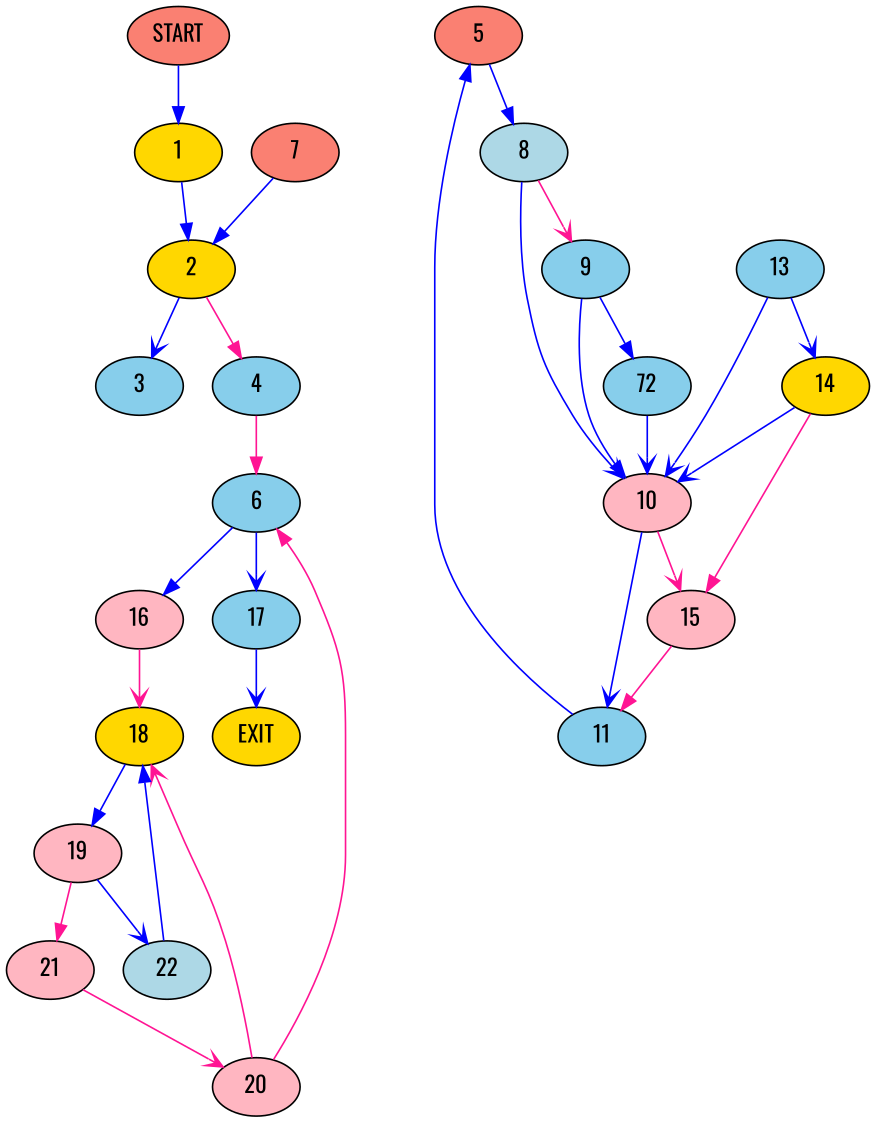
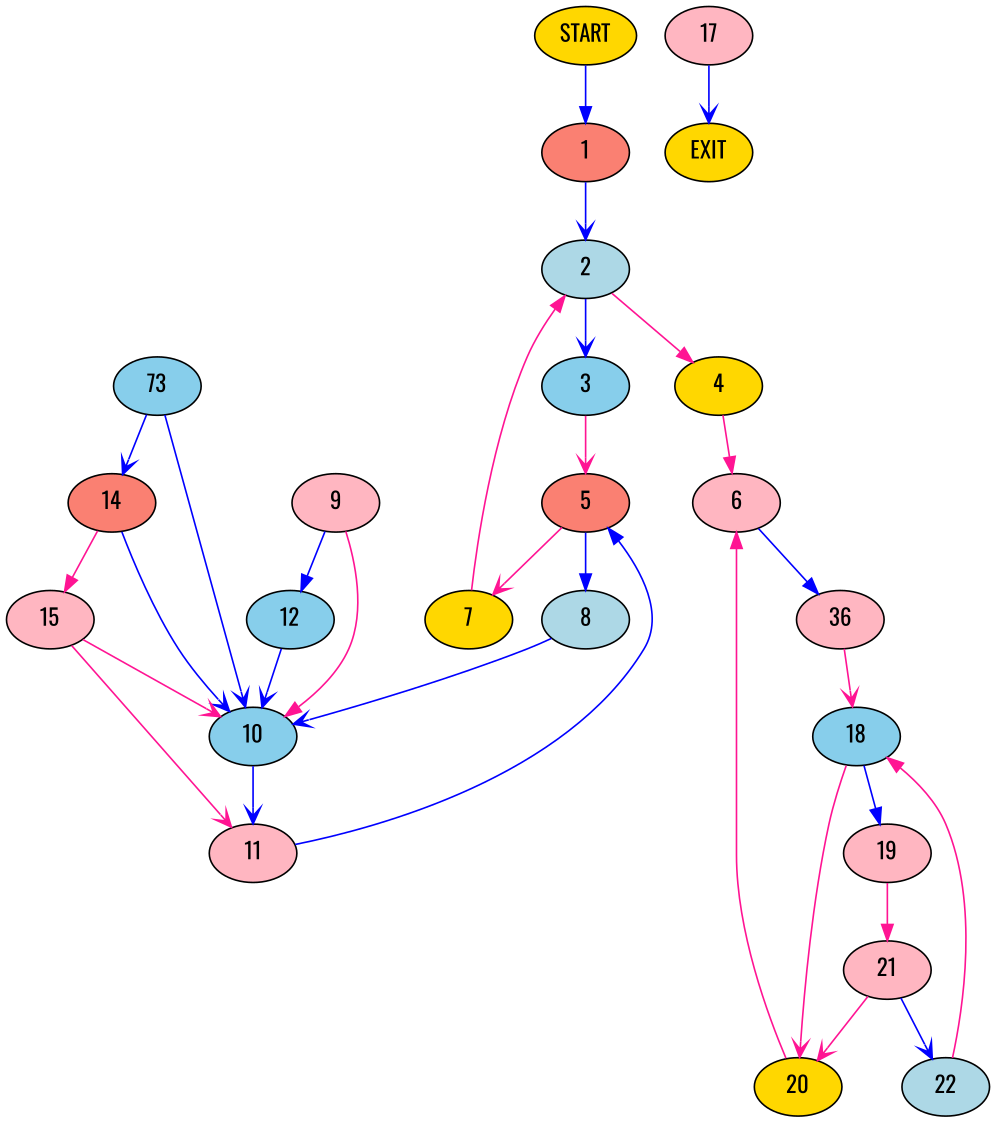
(178, 36) -> (586, 36)
(178, 152) -> (586, 152)
(295, 152) -> (469, 620)
(184, 203) -> (586, 203)
(551, 204) -> none
(249, 205) -> (498, 445)
(191, 269) -> (586, 269)
(586, 269) -> (336, 503)
(780, 269) -> (157, 386)
(582, 385) -> (355, 629)
(256, 386) -> (719, 386)
(647, 386) -> (290, 620)
(826, 386) -> (112, 503)
none -> (586, 437)
(256, 503) -> (736, 503)
(647, 503) -> (253, 736)
(256, 553) -> none
(666, 553) -> (145, 674)
none -> (533, 555)
(140, 620) -> (840, 620)
(256, 620) -> (709, 36)
(651, 672) -> (146, 730)
(140, 736) -> (857, 736)
(602, 736) -> (253, 853)
(154, 862) -> (964, 904)
(117, 905) -> (913, 1021)
(217, 915) -> (815, 902)
(256, 1087) -> (798, 1087)
